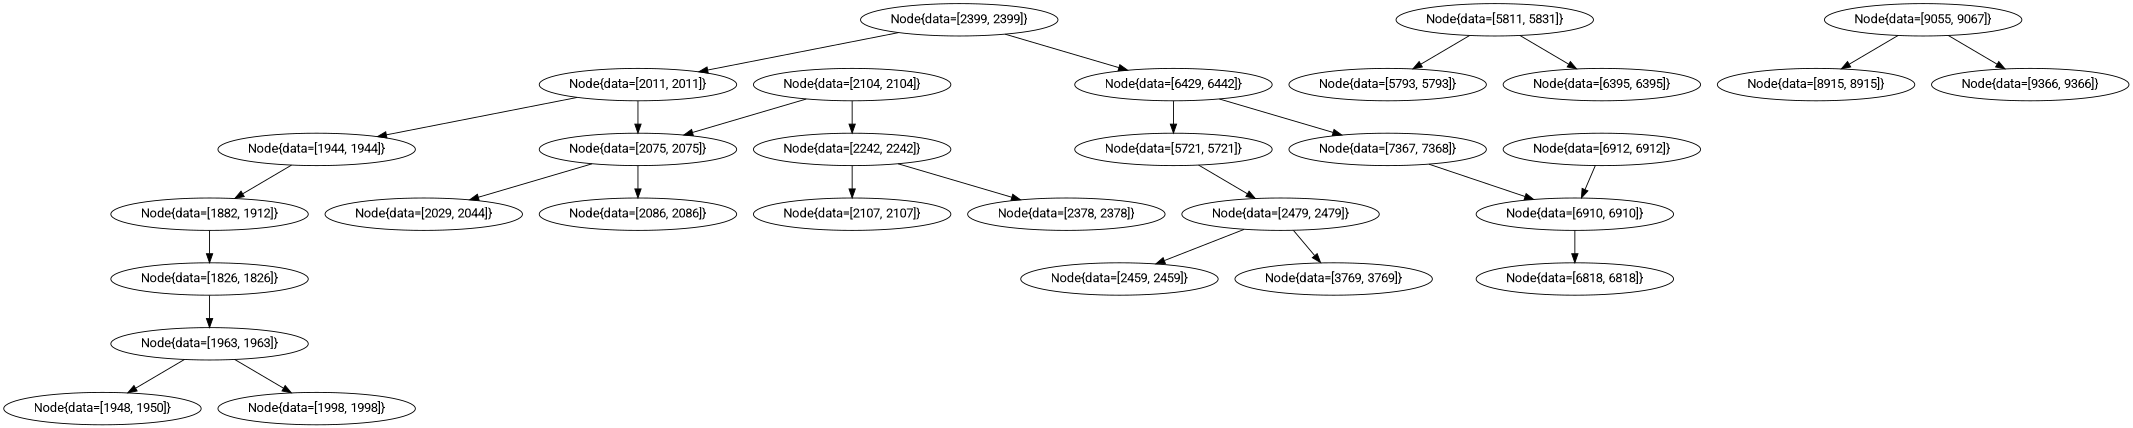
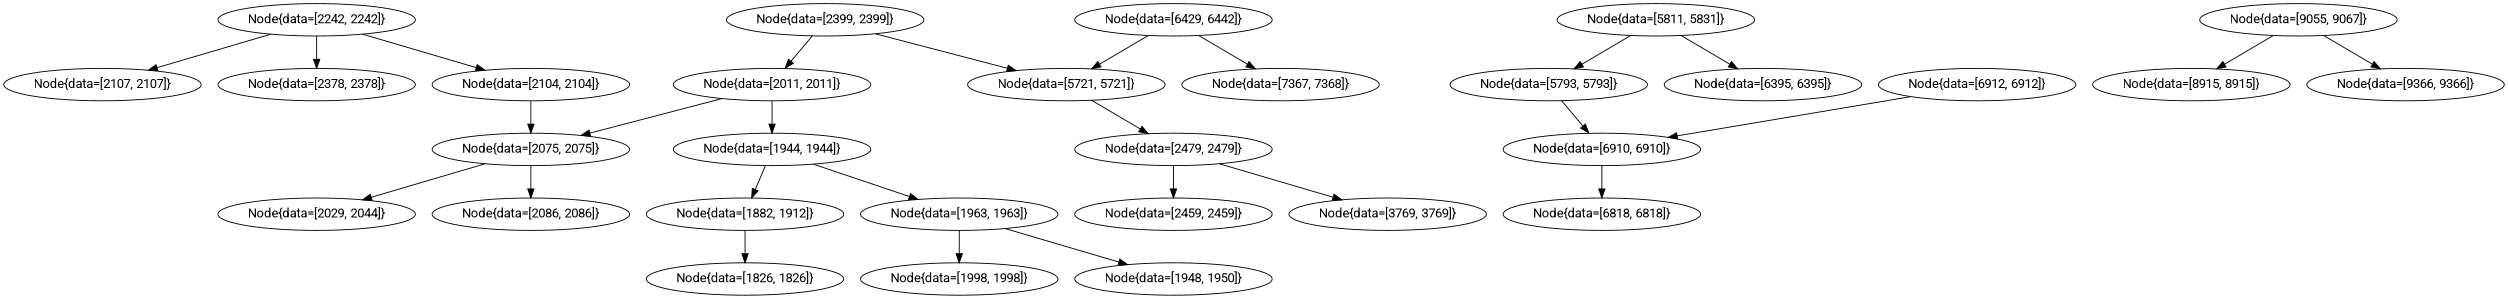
(1062, 51) -> (941, 51)
(852, 113) -> (419, 51)
(1477, 180) -> (1572, 113)
(210, 307) -> (861, 180)
